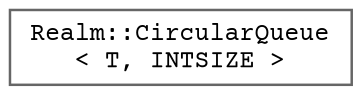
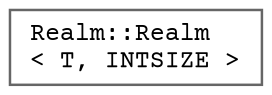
(181, 47) -> (136, 47)
